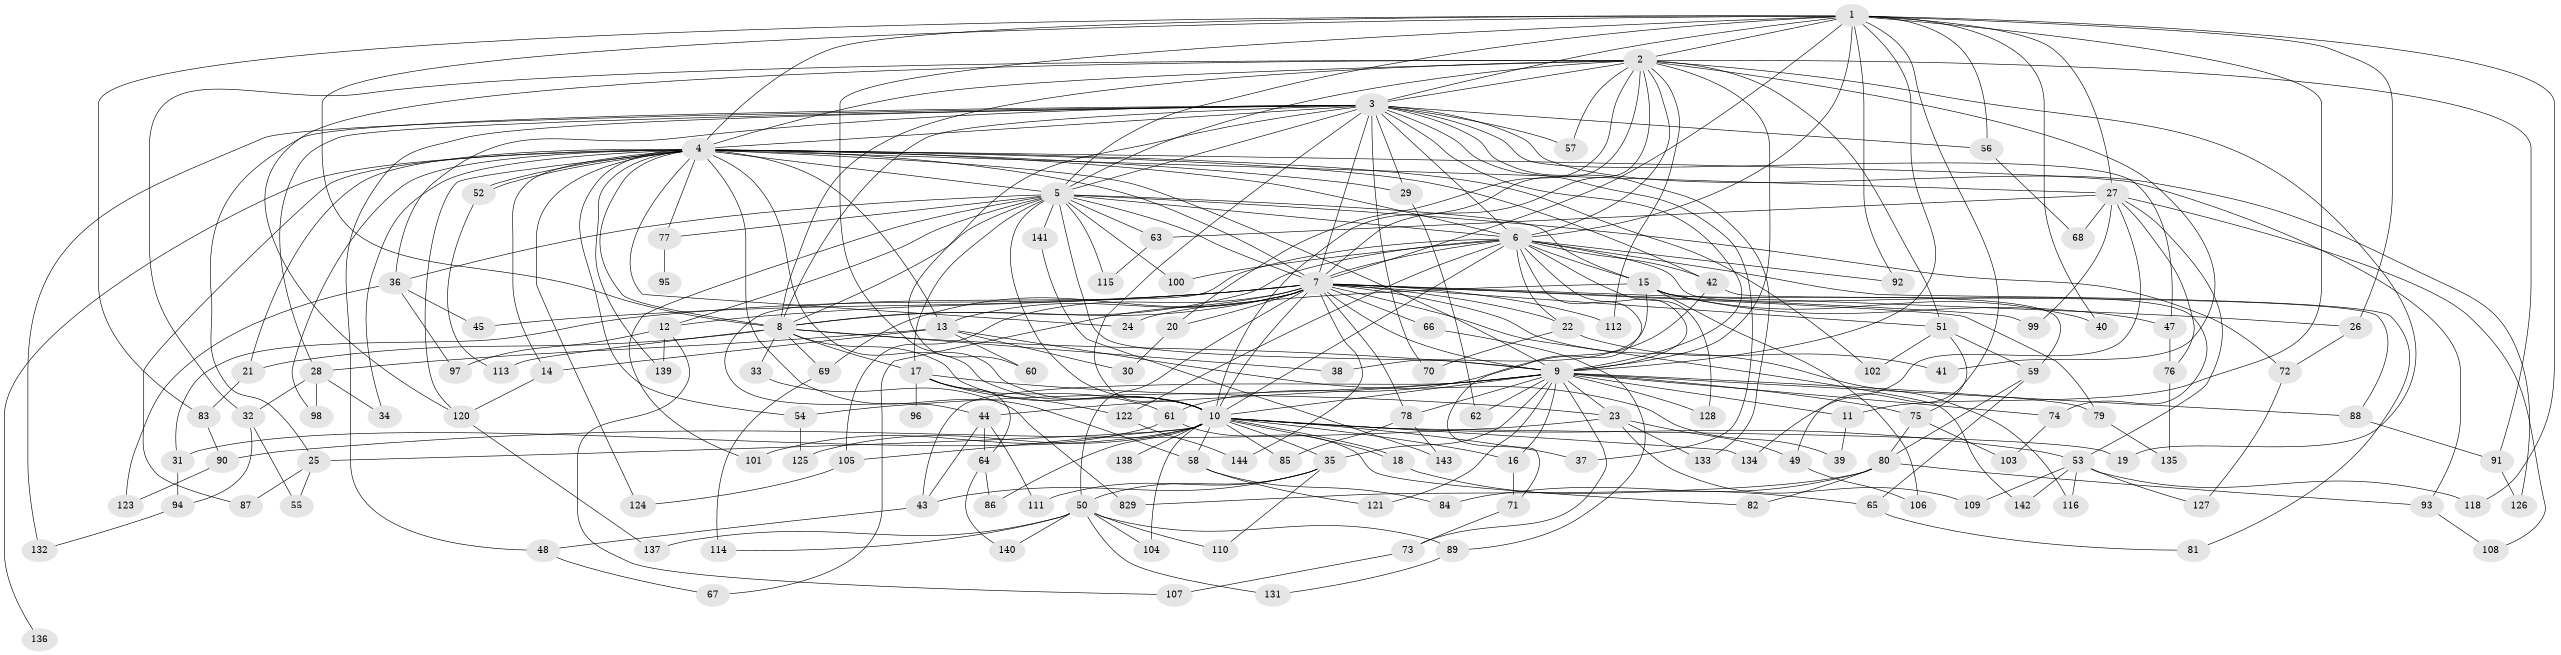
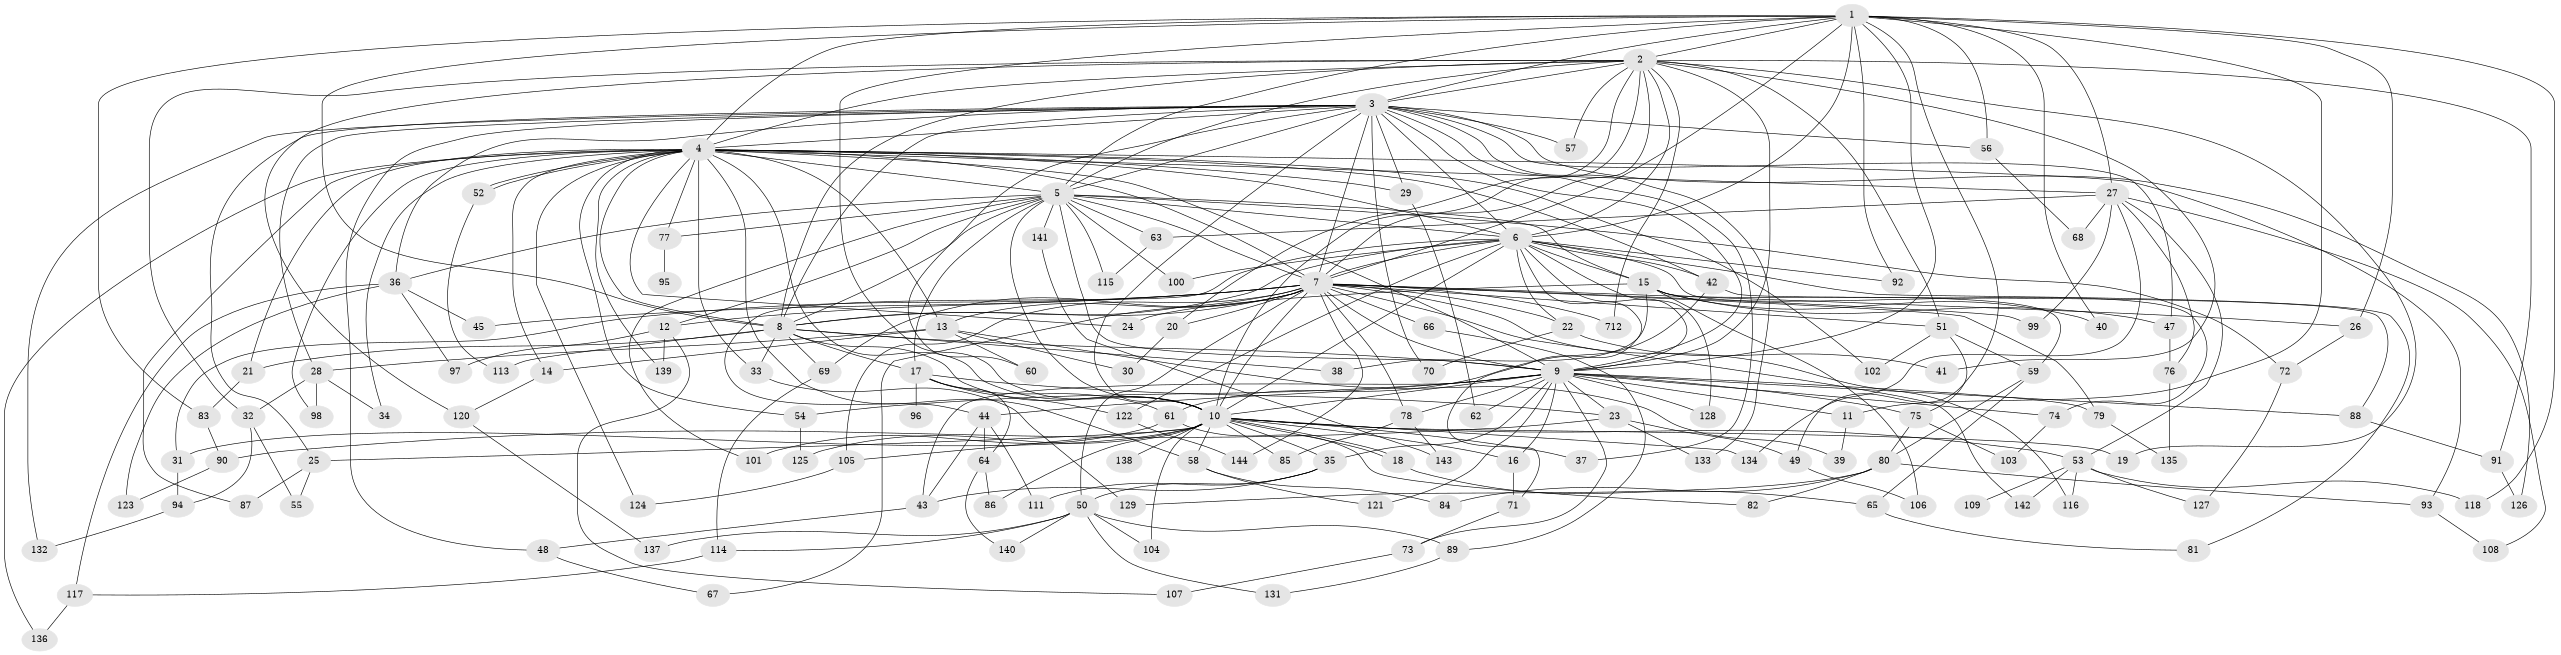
(454, 187) -> (699, 270)
(1614, 328) -> (1614, 328)
(1825, 490) -> none
(1128, 506) -> (1128, 506)
(1220, 551) -> none
none -> (75, 595)
